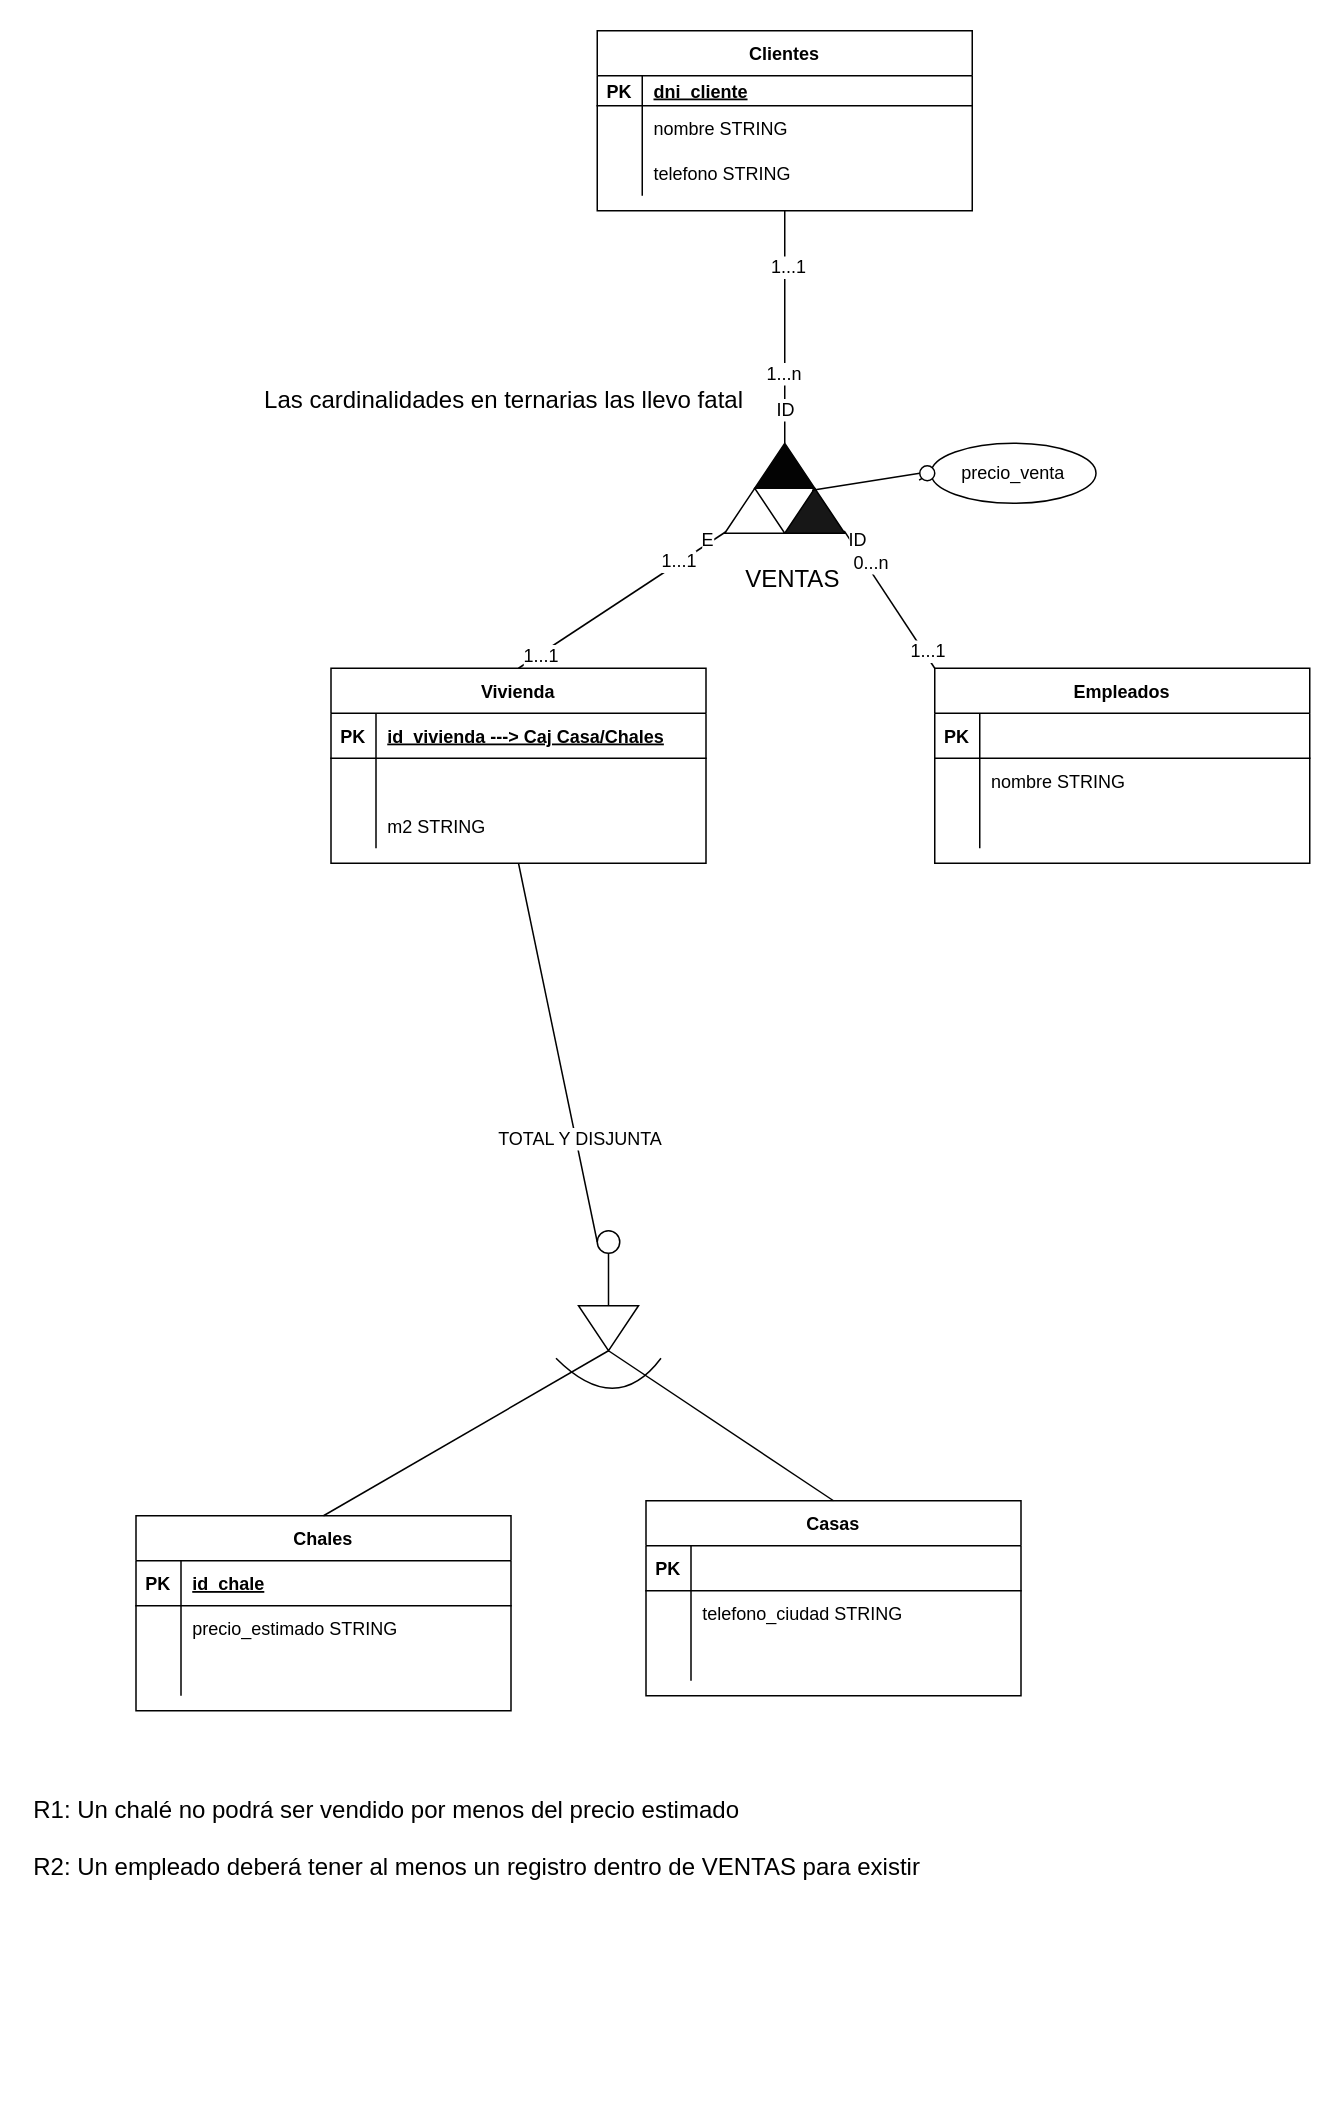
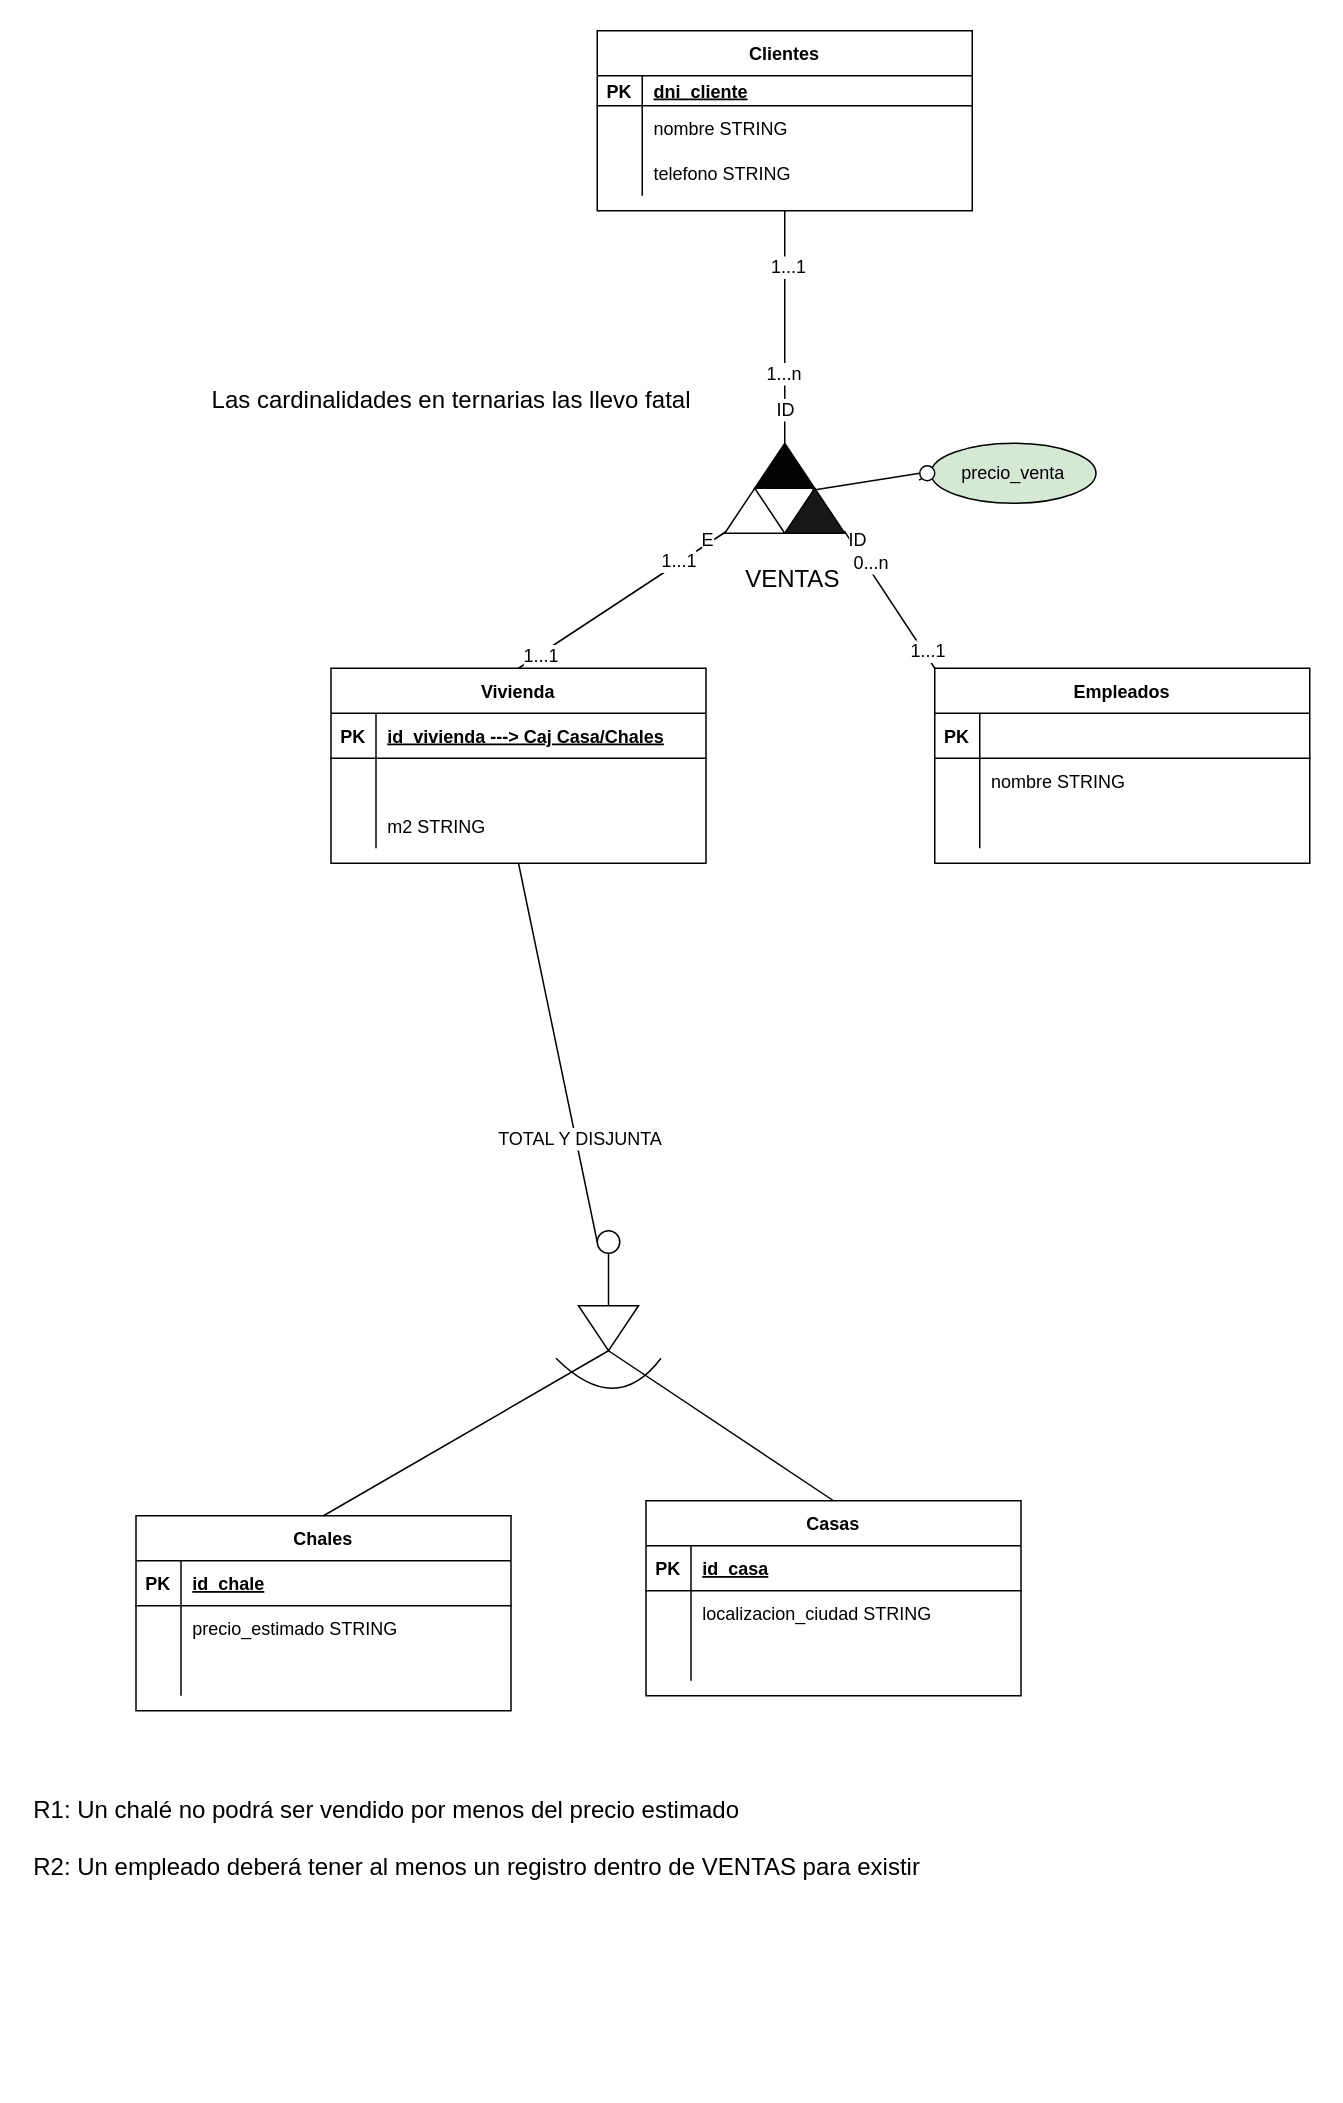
(503, 400) -> (451, 400)
(1013, 473) -> (1013, 473)
none -> (856, 1568)
(806, 1614) -> (819, 1614)
